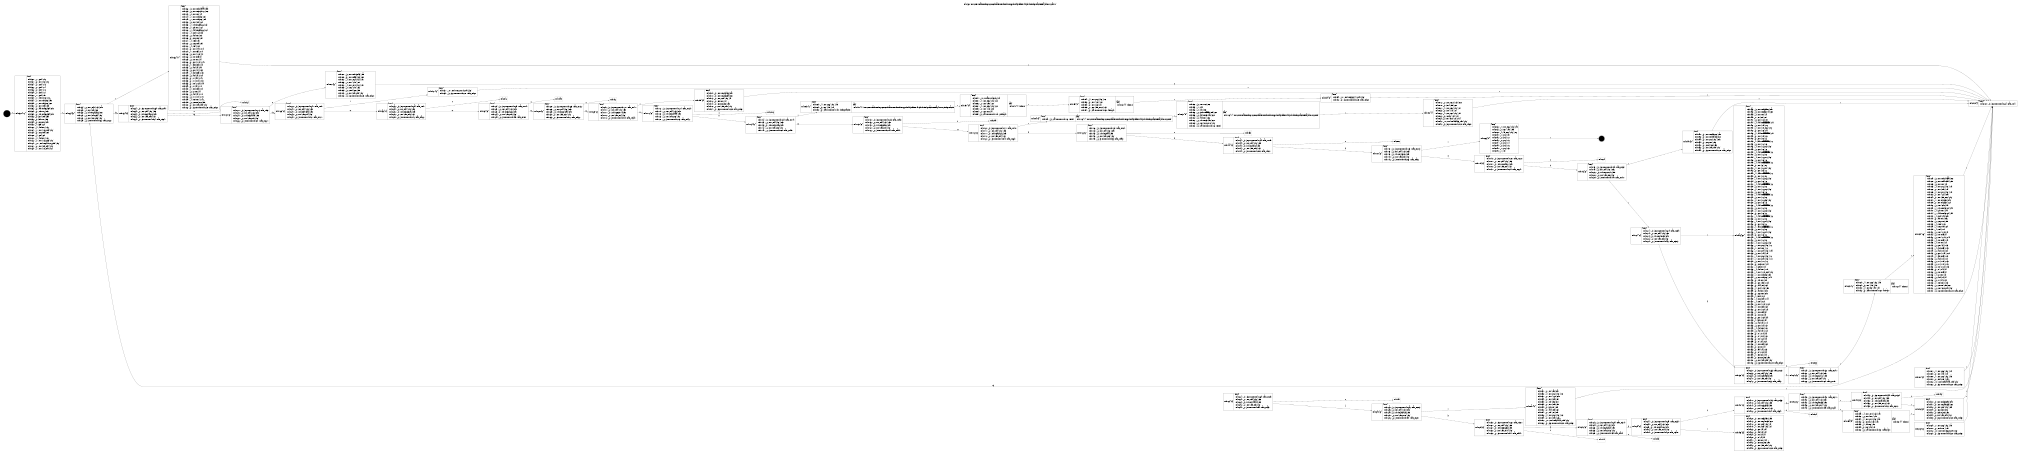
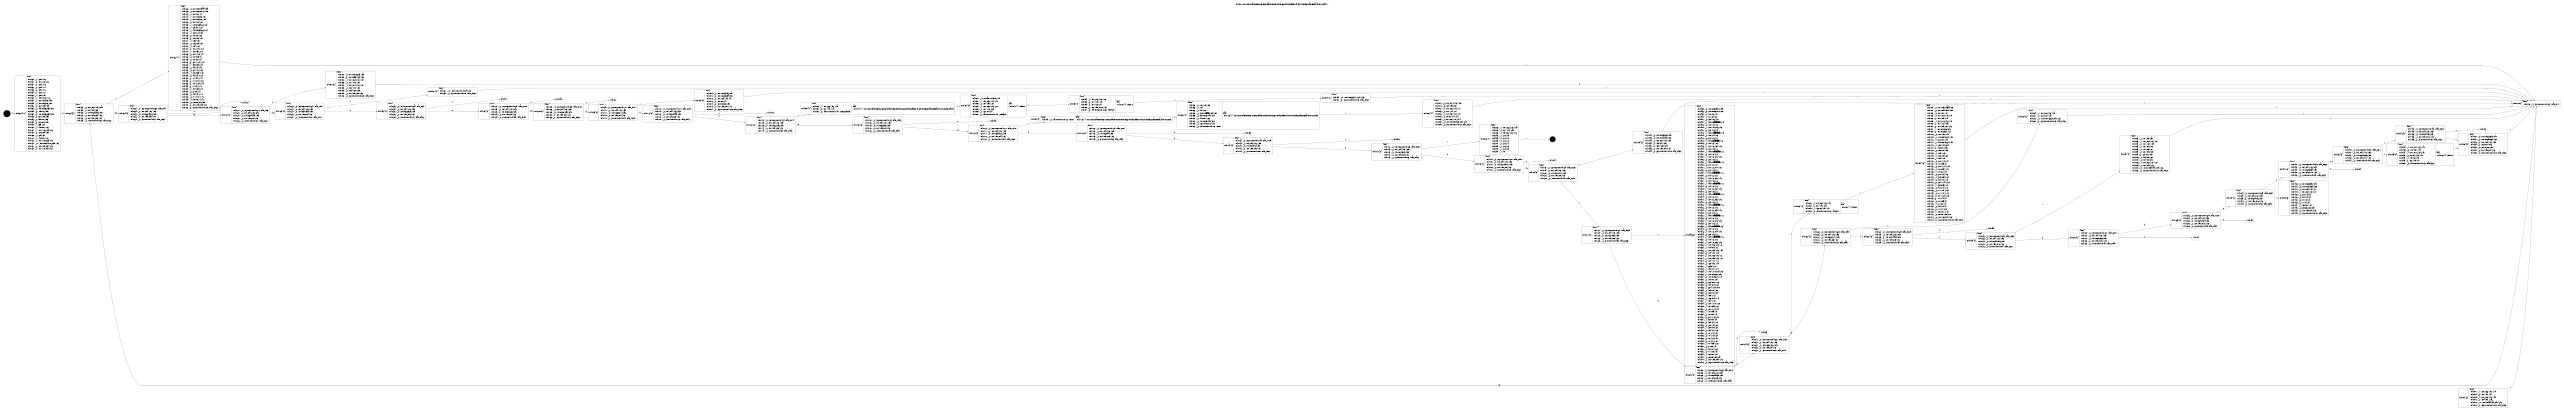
none -> (1826, 237)
